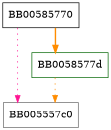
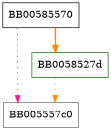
(41, 15) -> (41, 15)
(70, 65) -> (70, 65)
